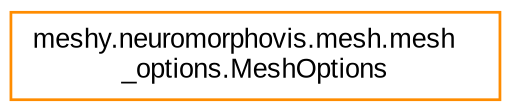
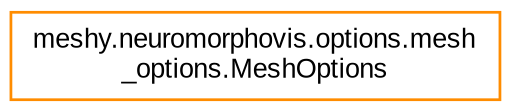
(255, 56) -> (255, 56)
